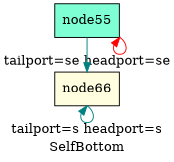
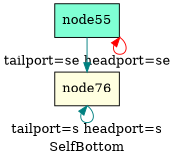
(87, 89) -> (87, 89)
